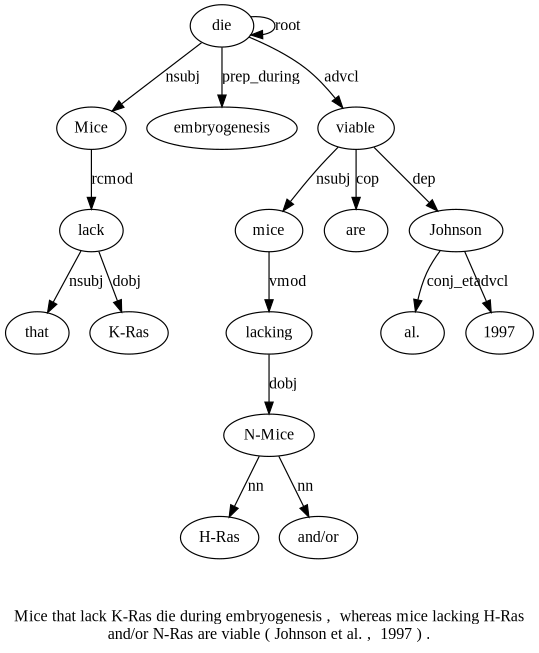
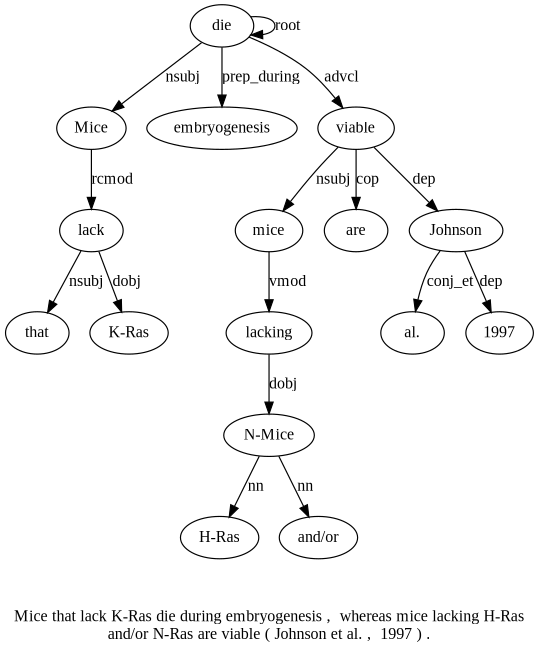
(491, 282) -> (491, 282)
